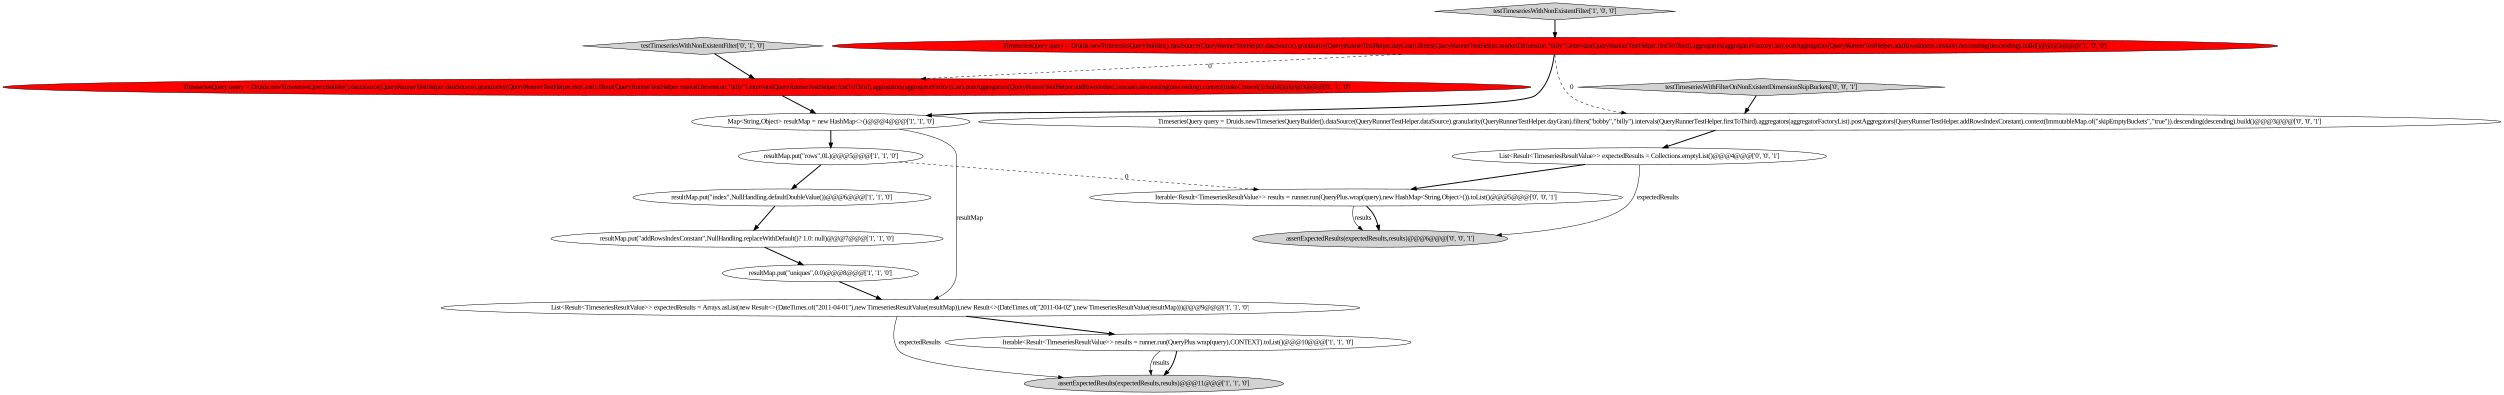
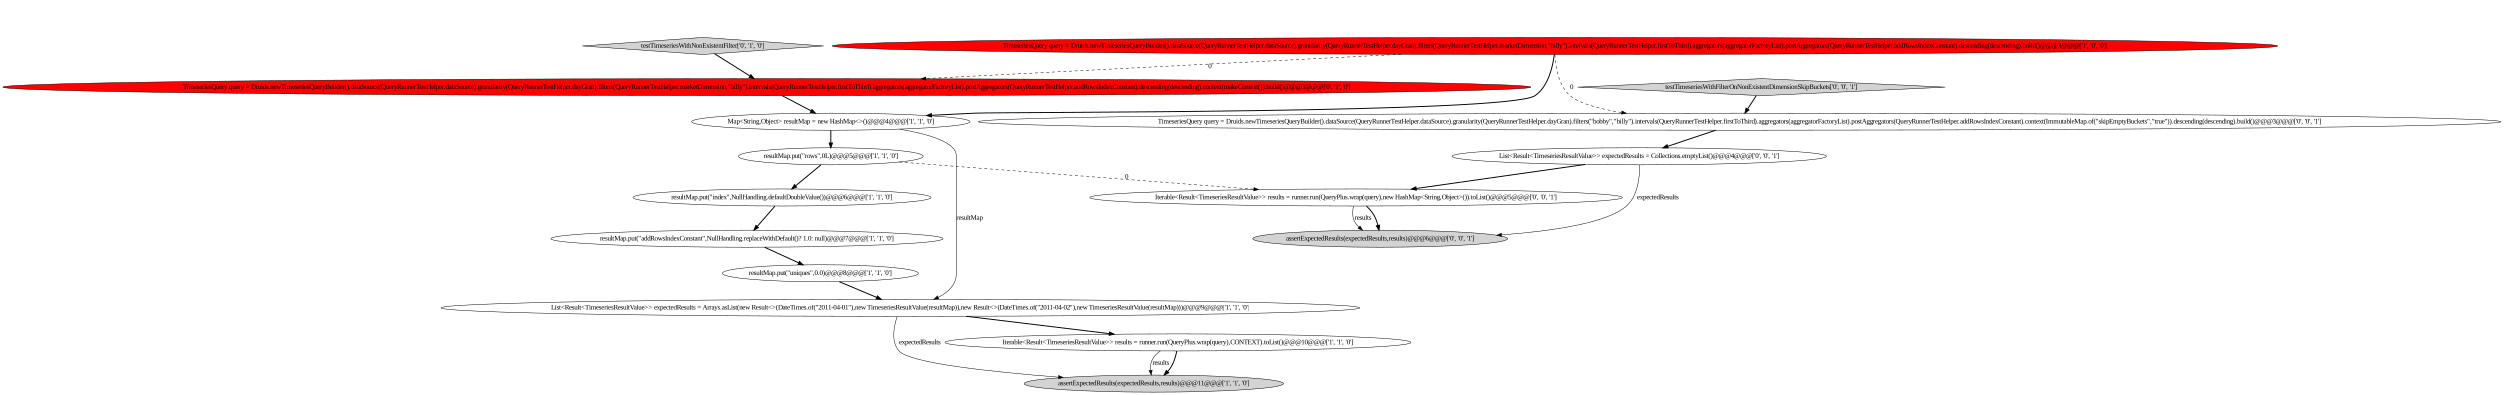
(1555, 11) -> none
